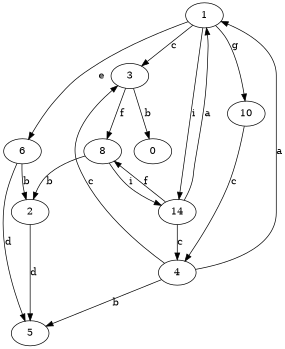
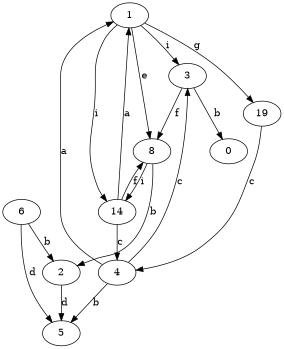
(174, 46) -> (168, 46)
(99, 63) -> (140, 80)
(246, 114) -> (262, 114)
